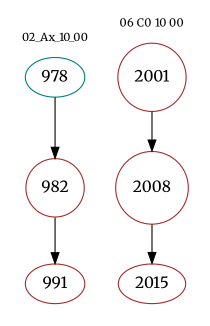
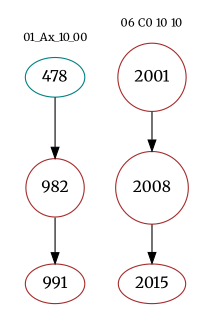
(152, 24) -> (152, 24)
(56, 38) -> (56, 38)
(55, 77) -> (55, 77)
